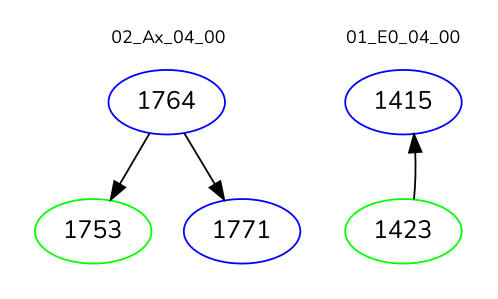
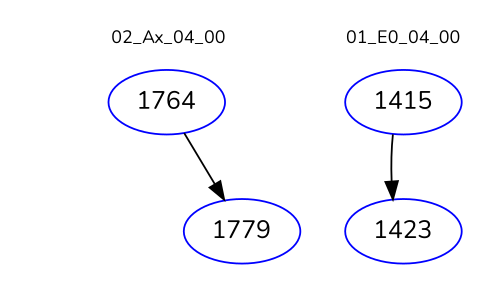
(415, 176) -> (391, 158)
(93, 231) -> none
(242, 231) -> (242, 231)
(403, 231) -> (403, 231)
